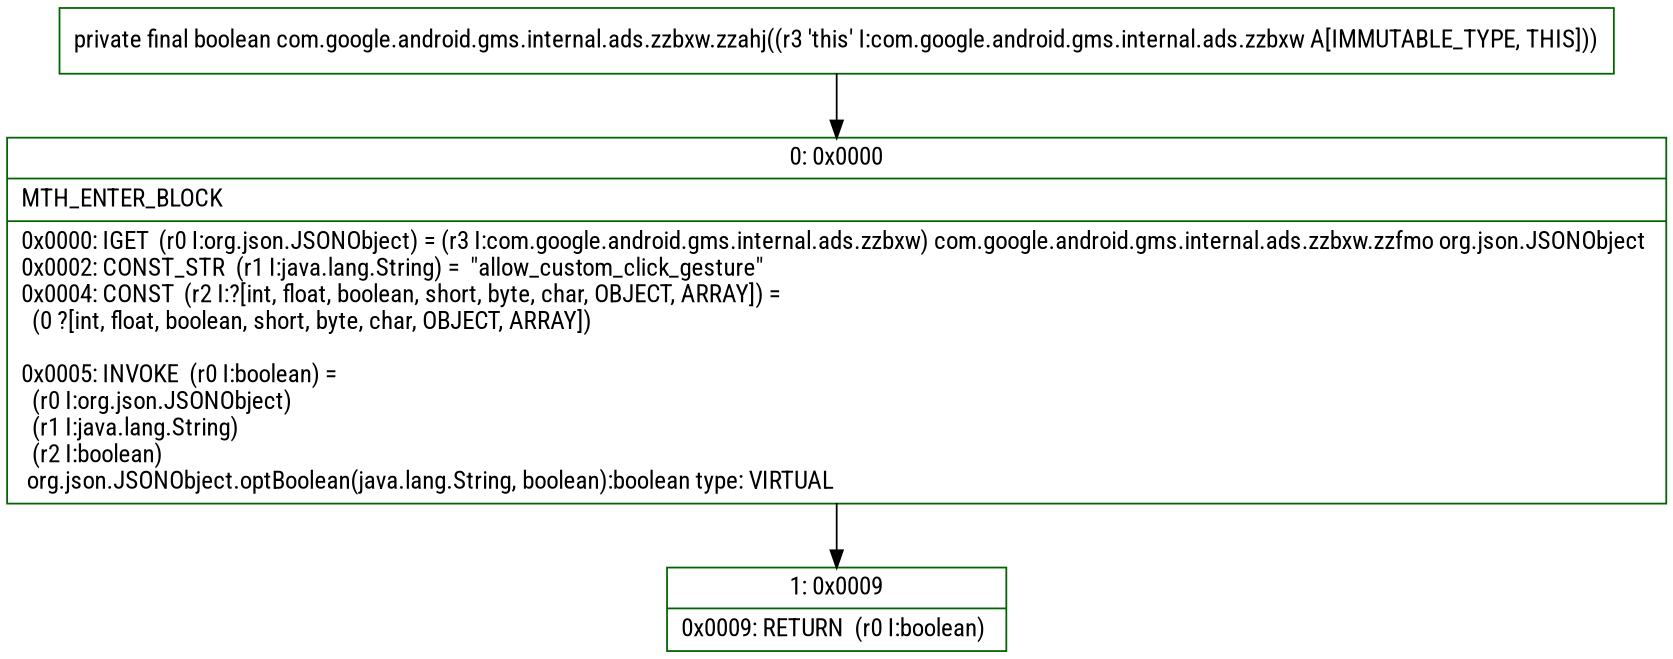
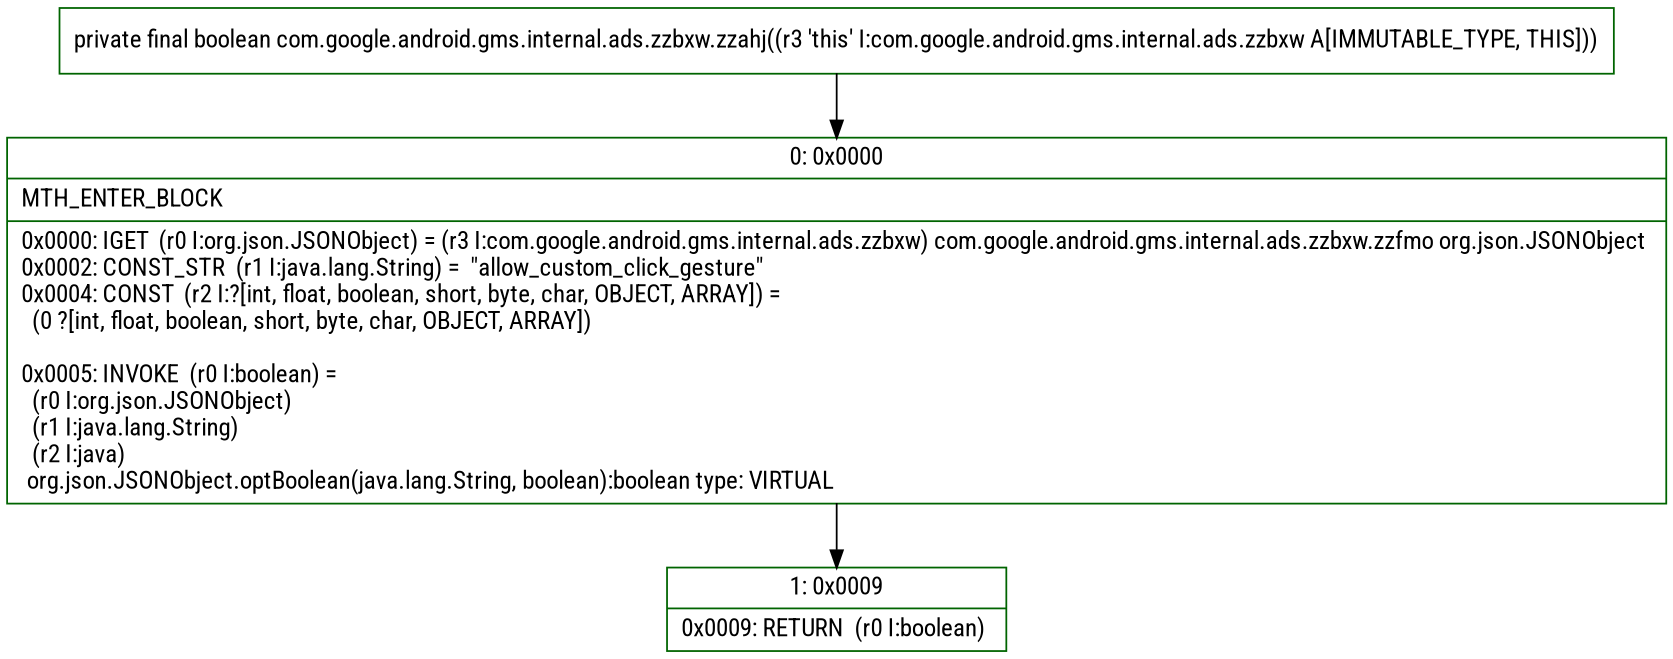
(92, 455) -> (74, 455)
